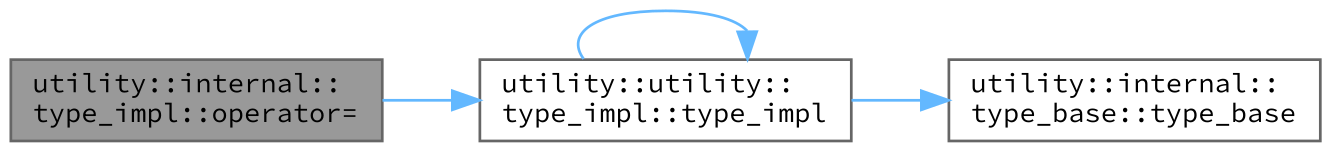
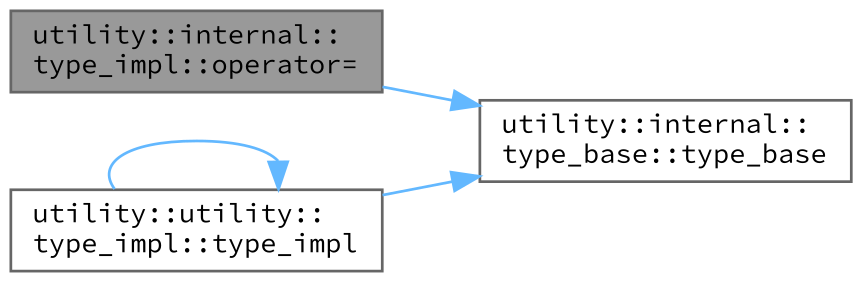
(417, 100) -> (417, 94)
